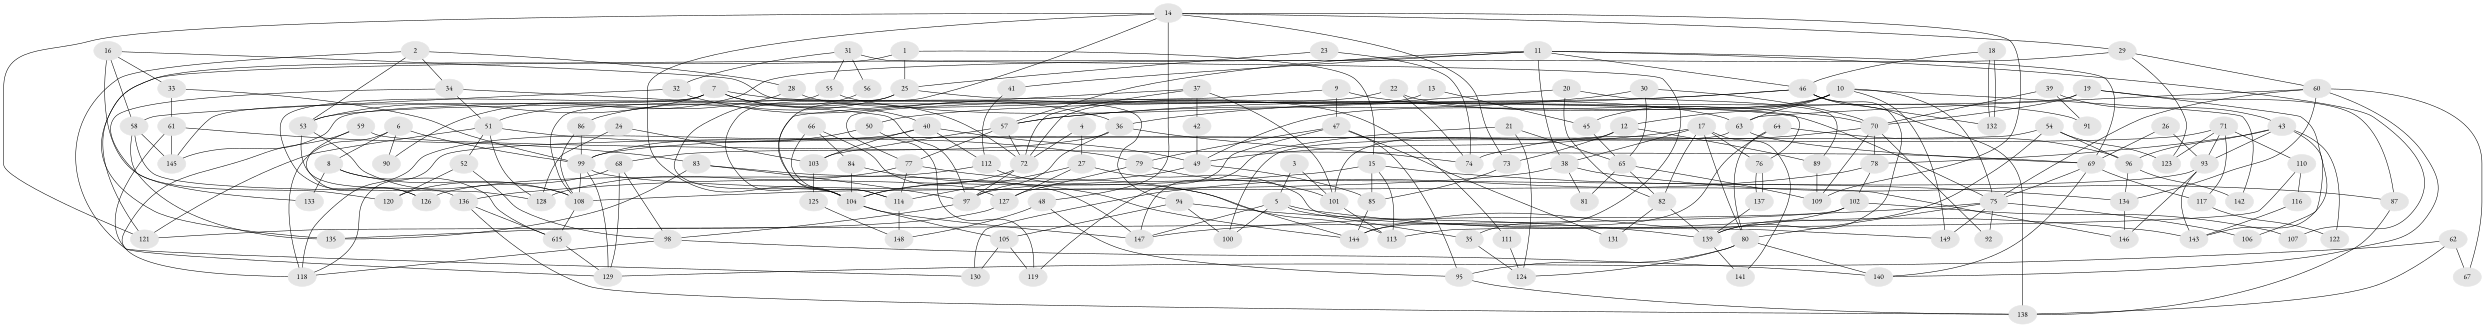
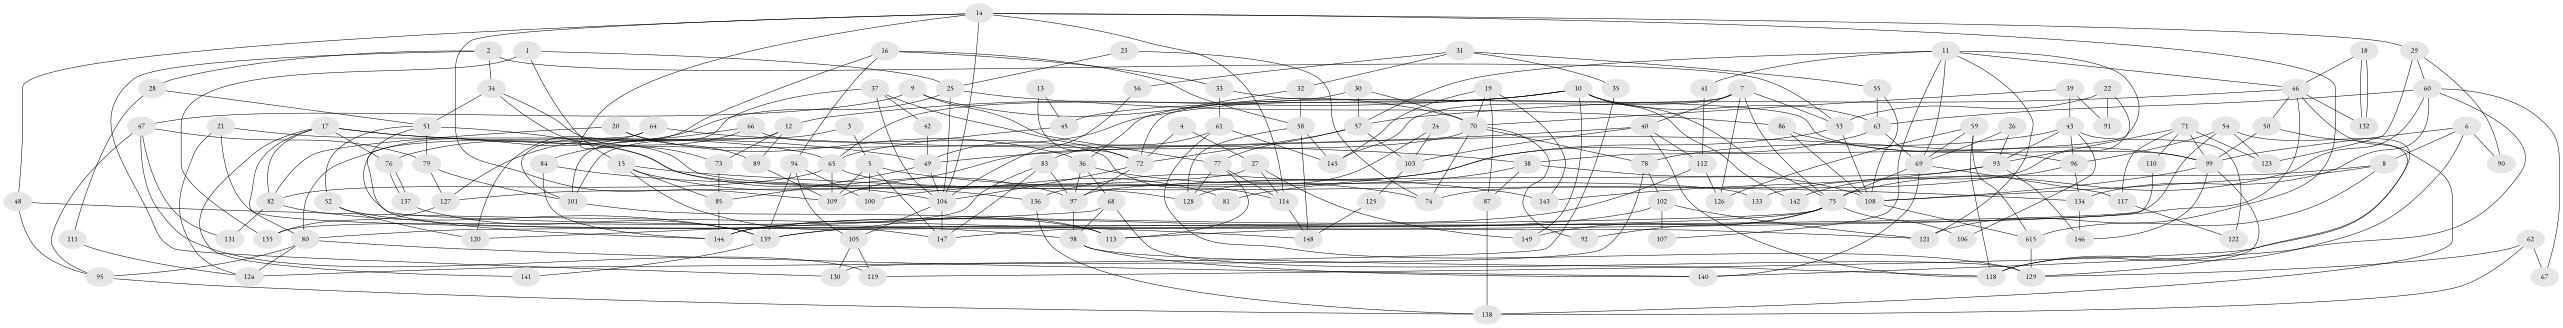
(2297, 202) -> none
(201, 218) -> (1304, 176)
(507, 219) -> (1991, 186)
(1405, 229) -> (851, 183)
